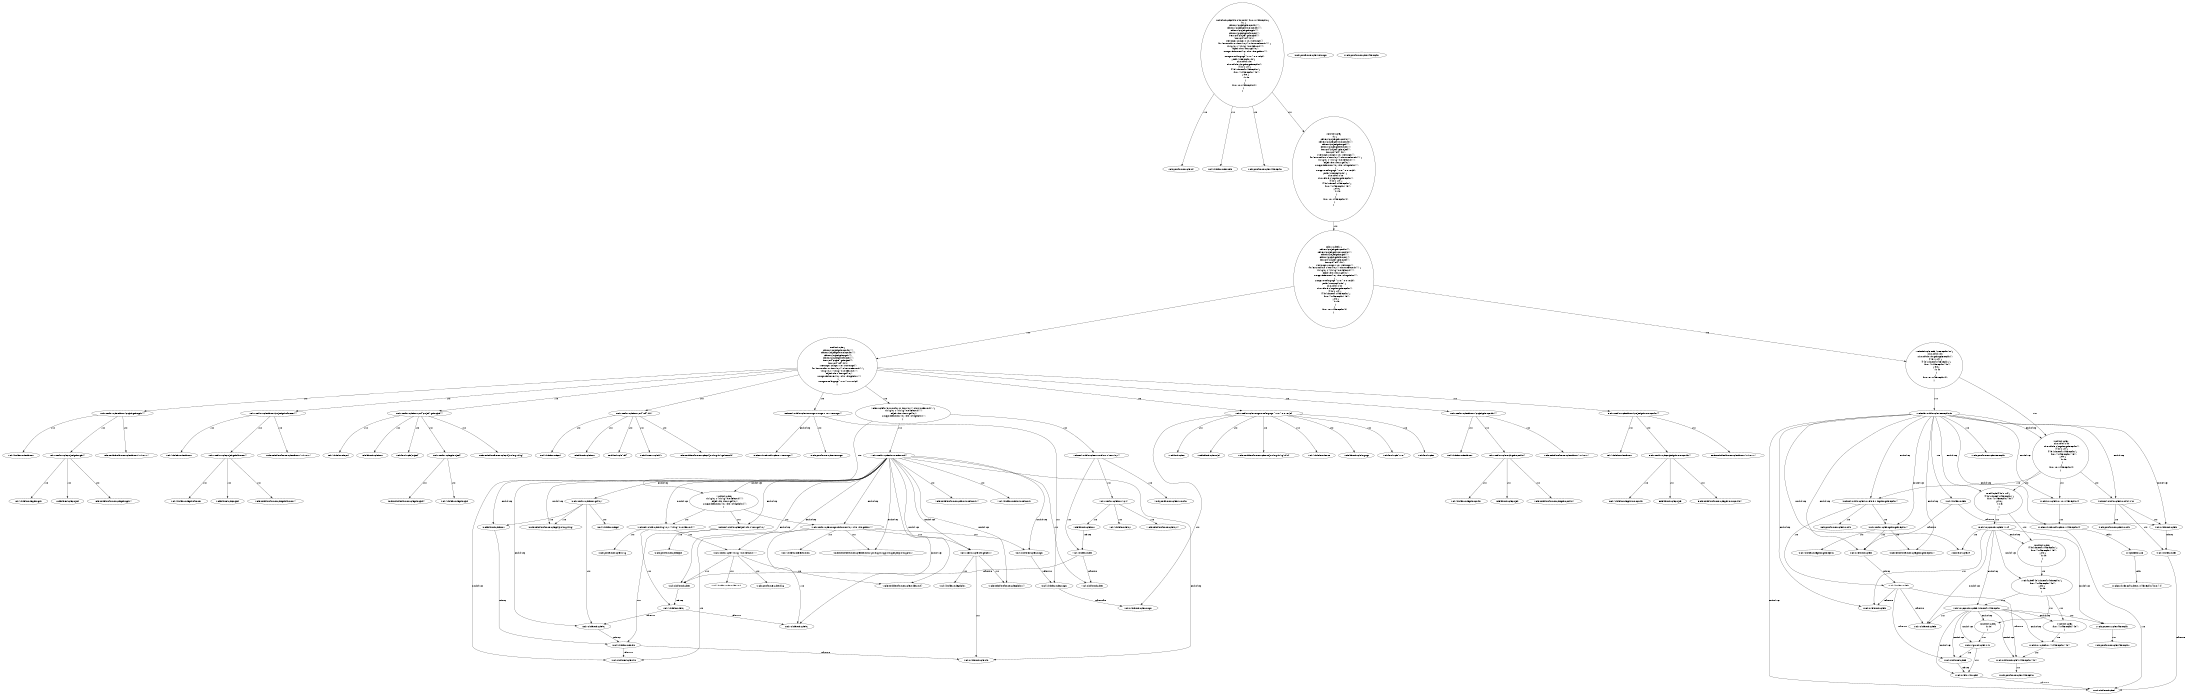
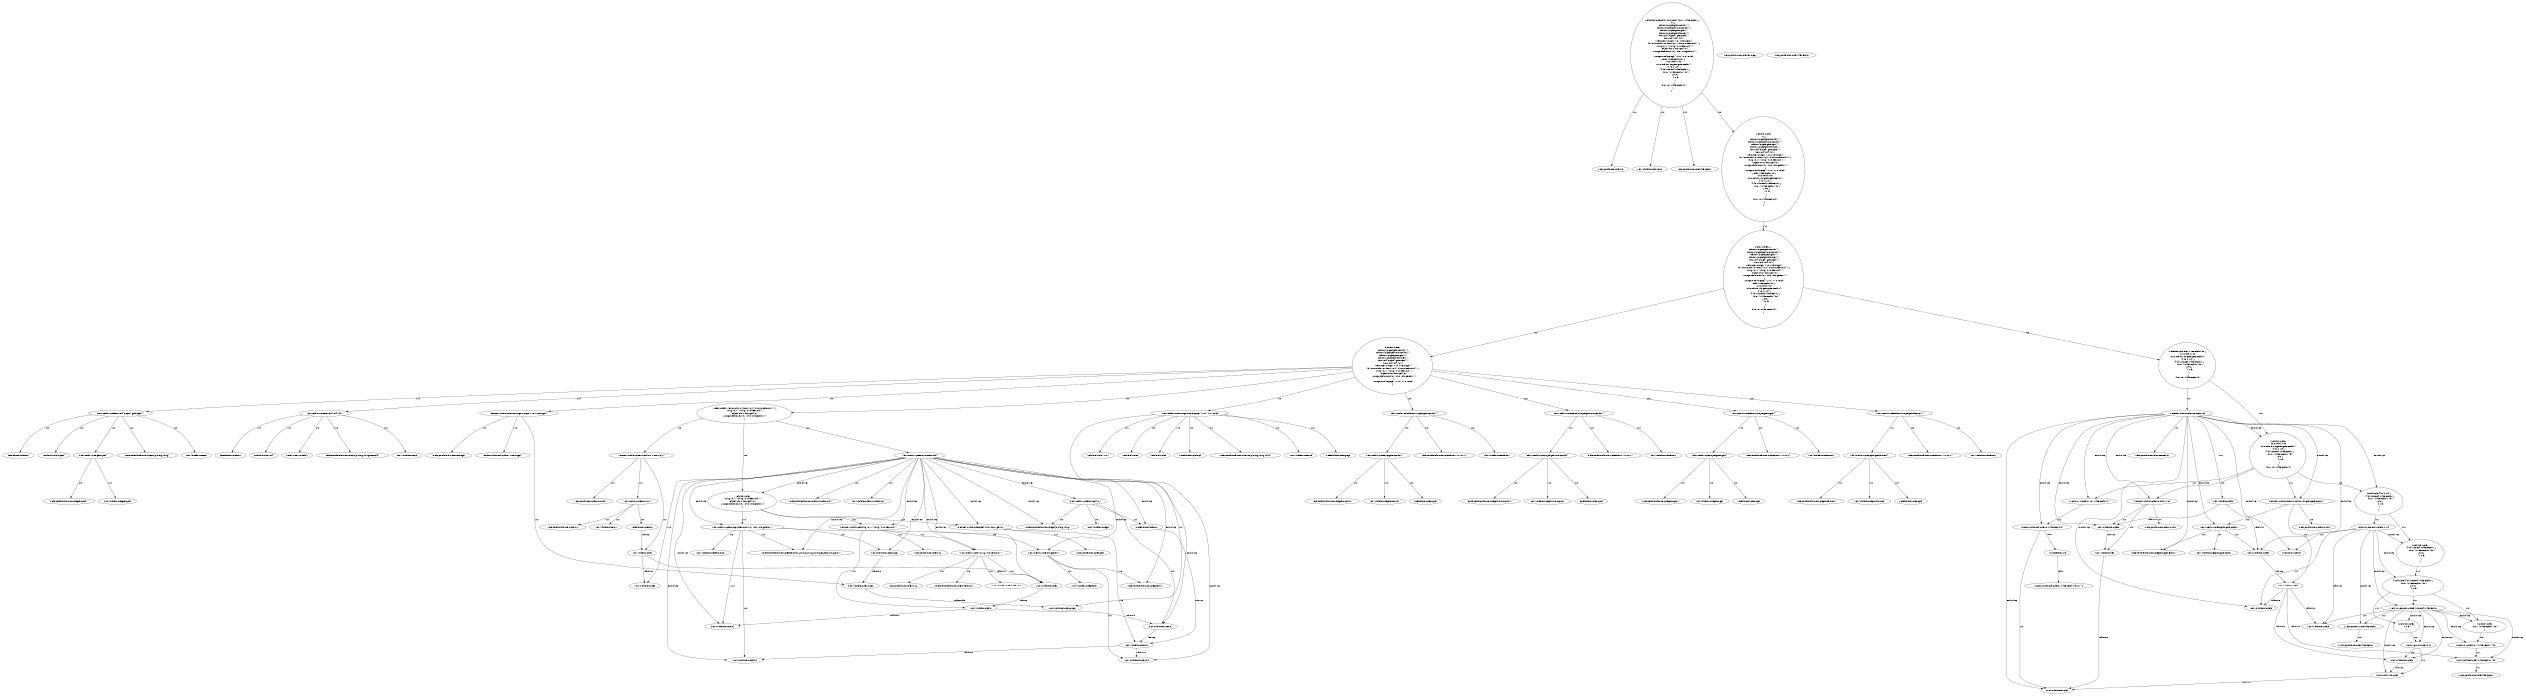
(805, 428) -> (515, 428)
(924, 538) -> none
(1975, 586) -> (2338, 586)
